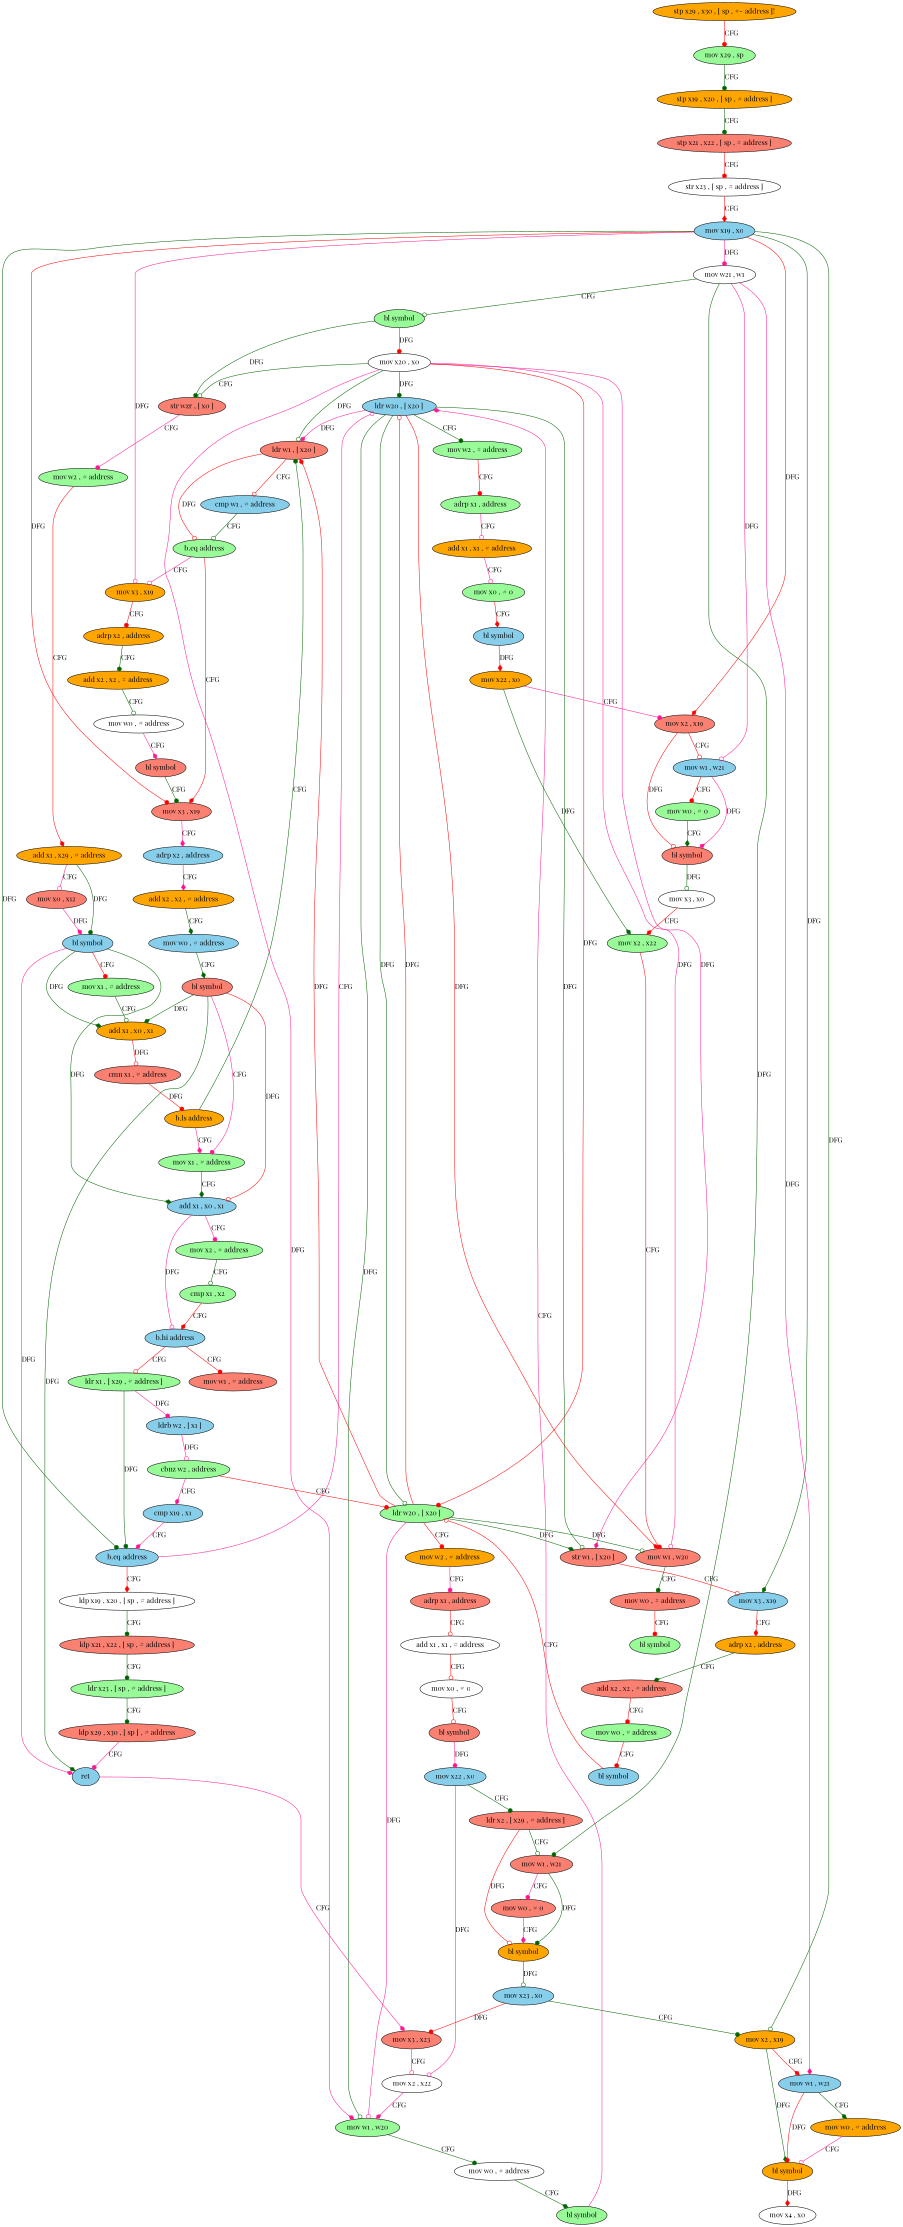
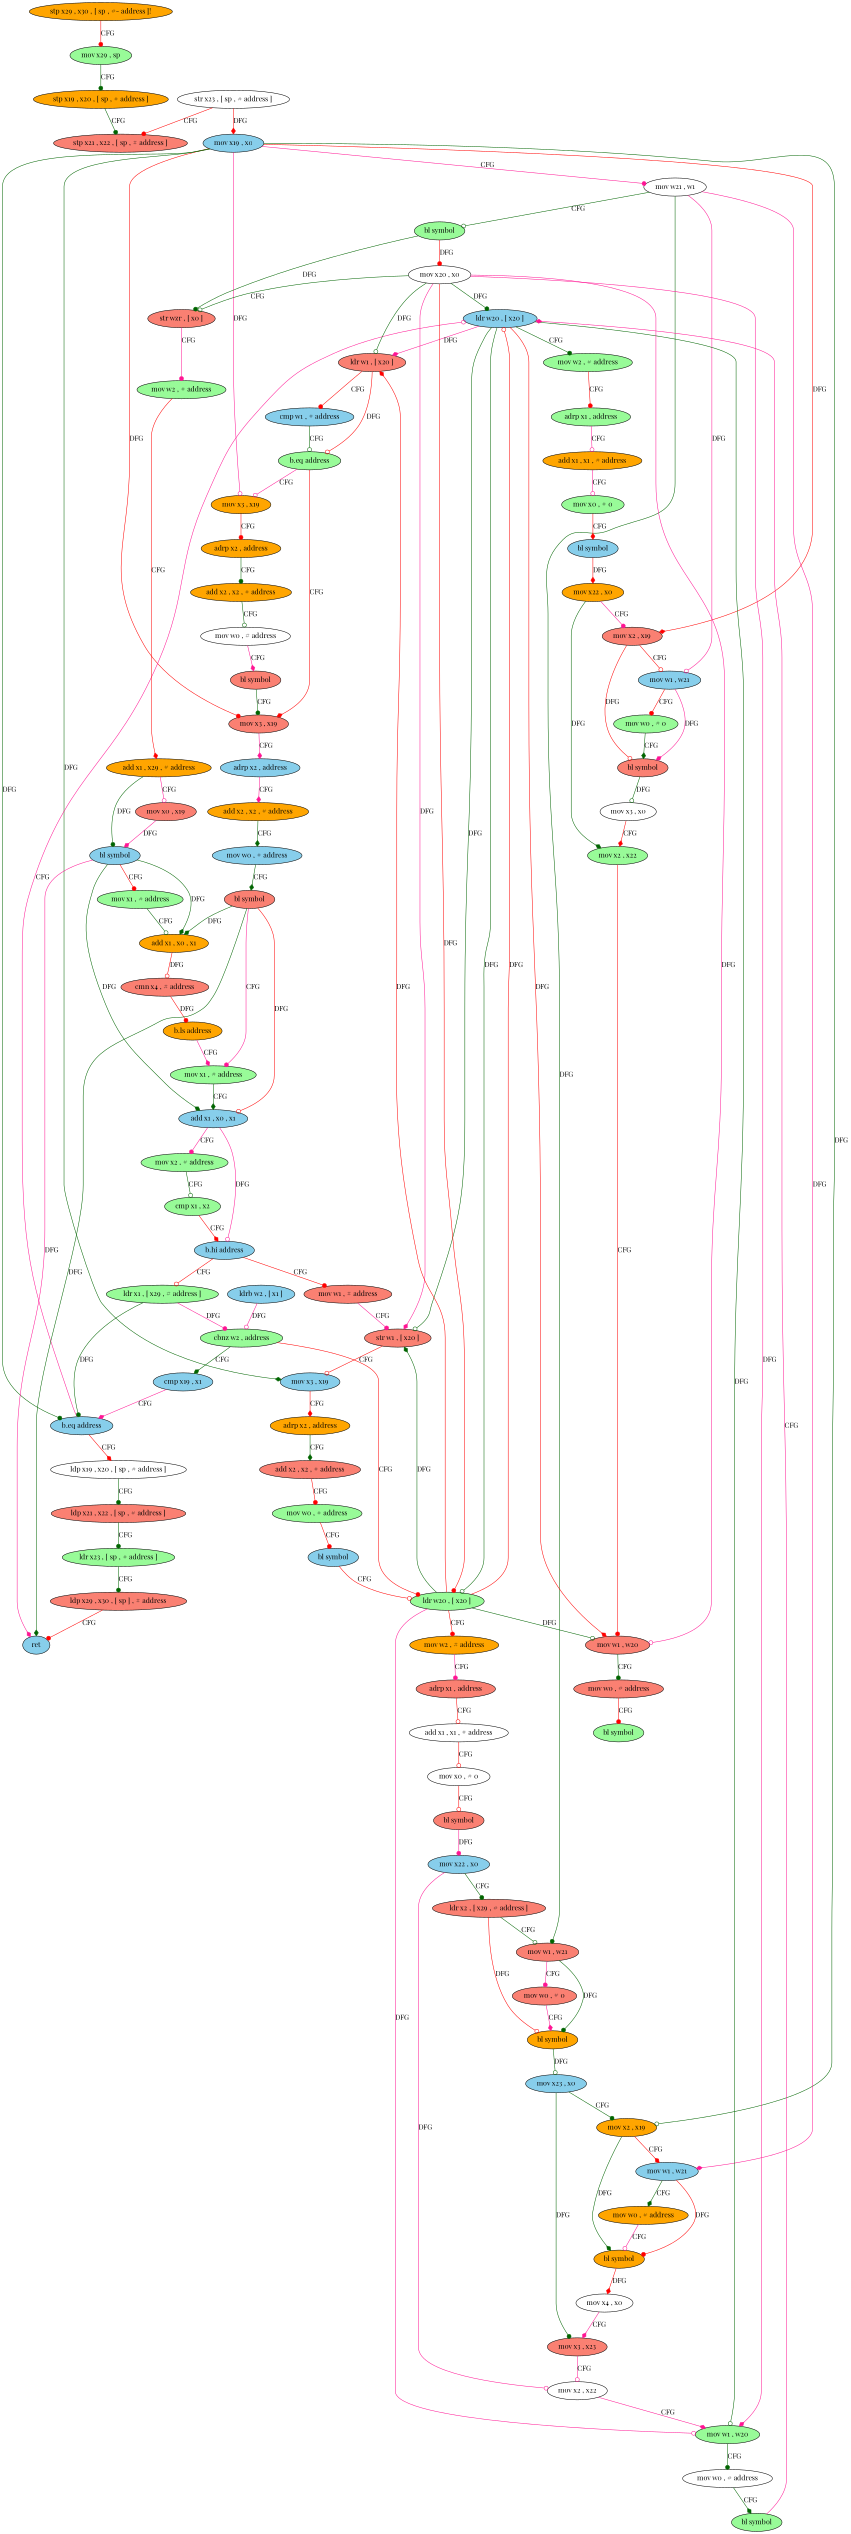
(724, 163) -> (179, 120)
(732, 209) -> (240, 121)
(732, 253) -> (488, 165)
(271, 476) -> (342, 388)
(292, 795) -> none
(56, 899) -> (166, 812)
(138, 1075) -> (165, 987)
none -> (371, 1315)
(151, 1403) -> (200, 1315)
(182, 1489) -> (215, 1358)
(107, 1754) -> (76, 1624)
(301, 1832) -> (593, 2322)
(469, 2017) -> (556, 2215)
